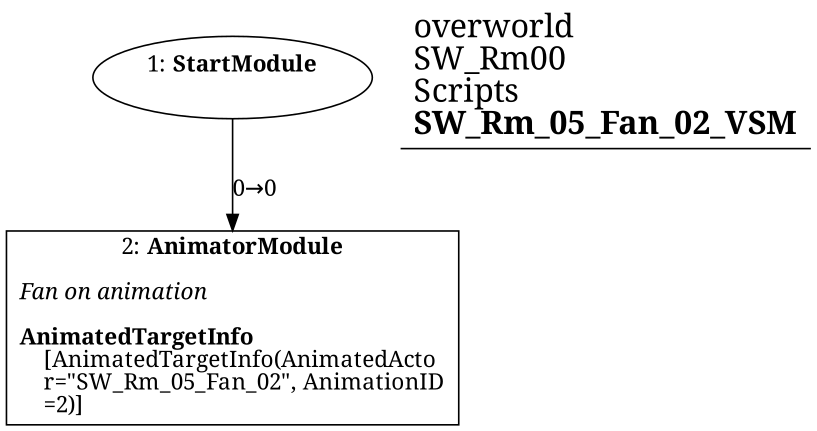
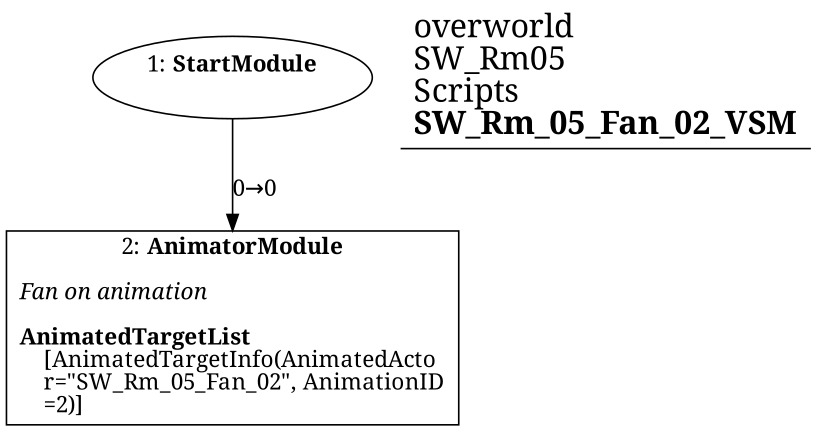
(490, 60) -> (490, 60)
(136, 338) -> (136, 338)
